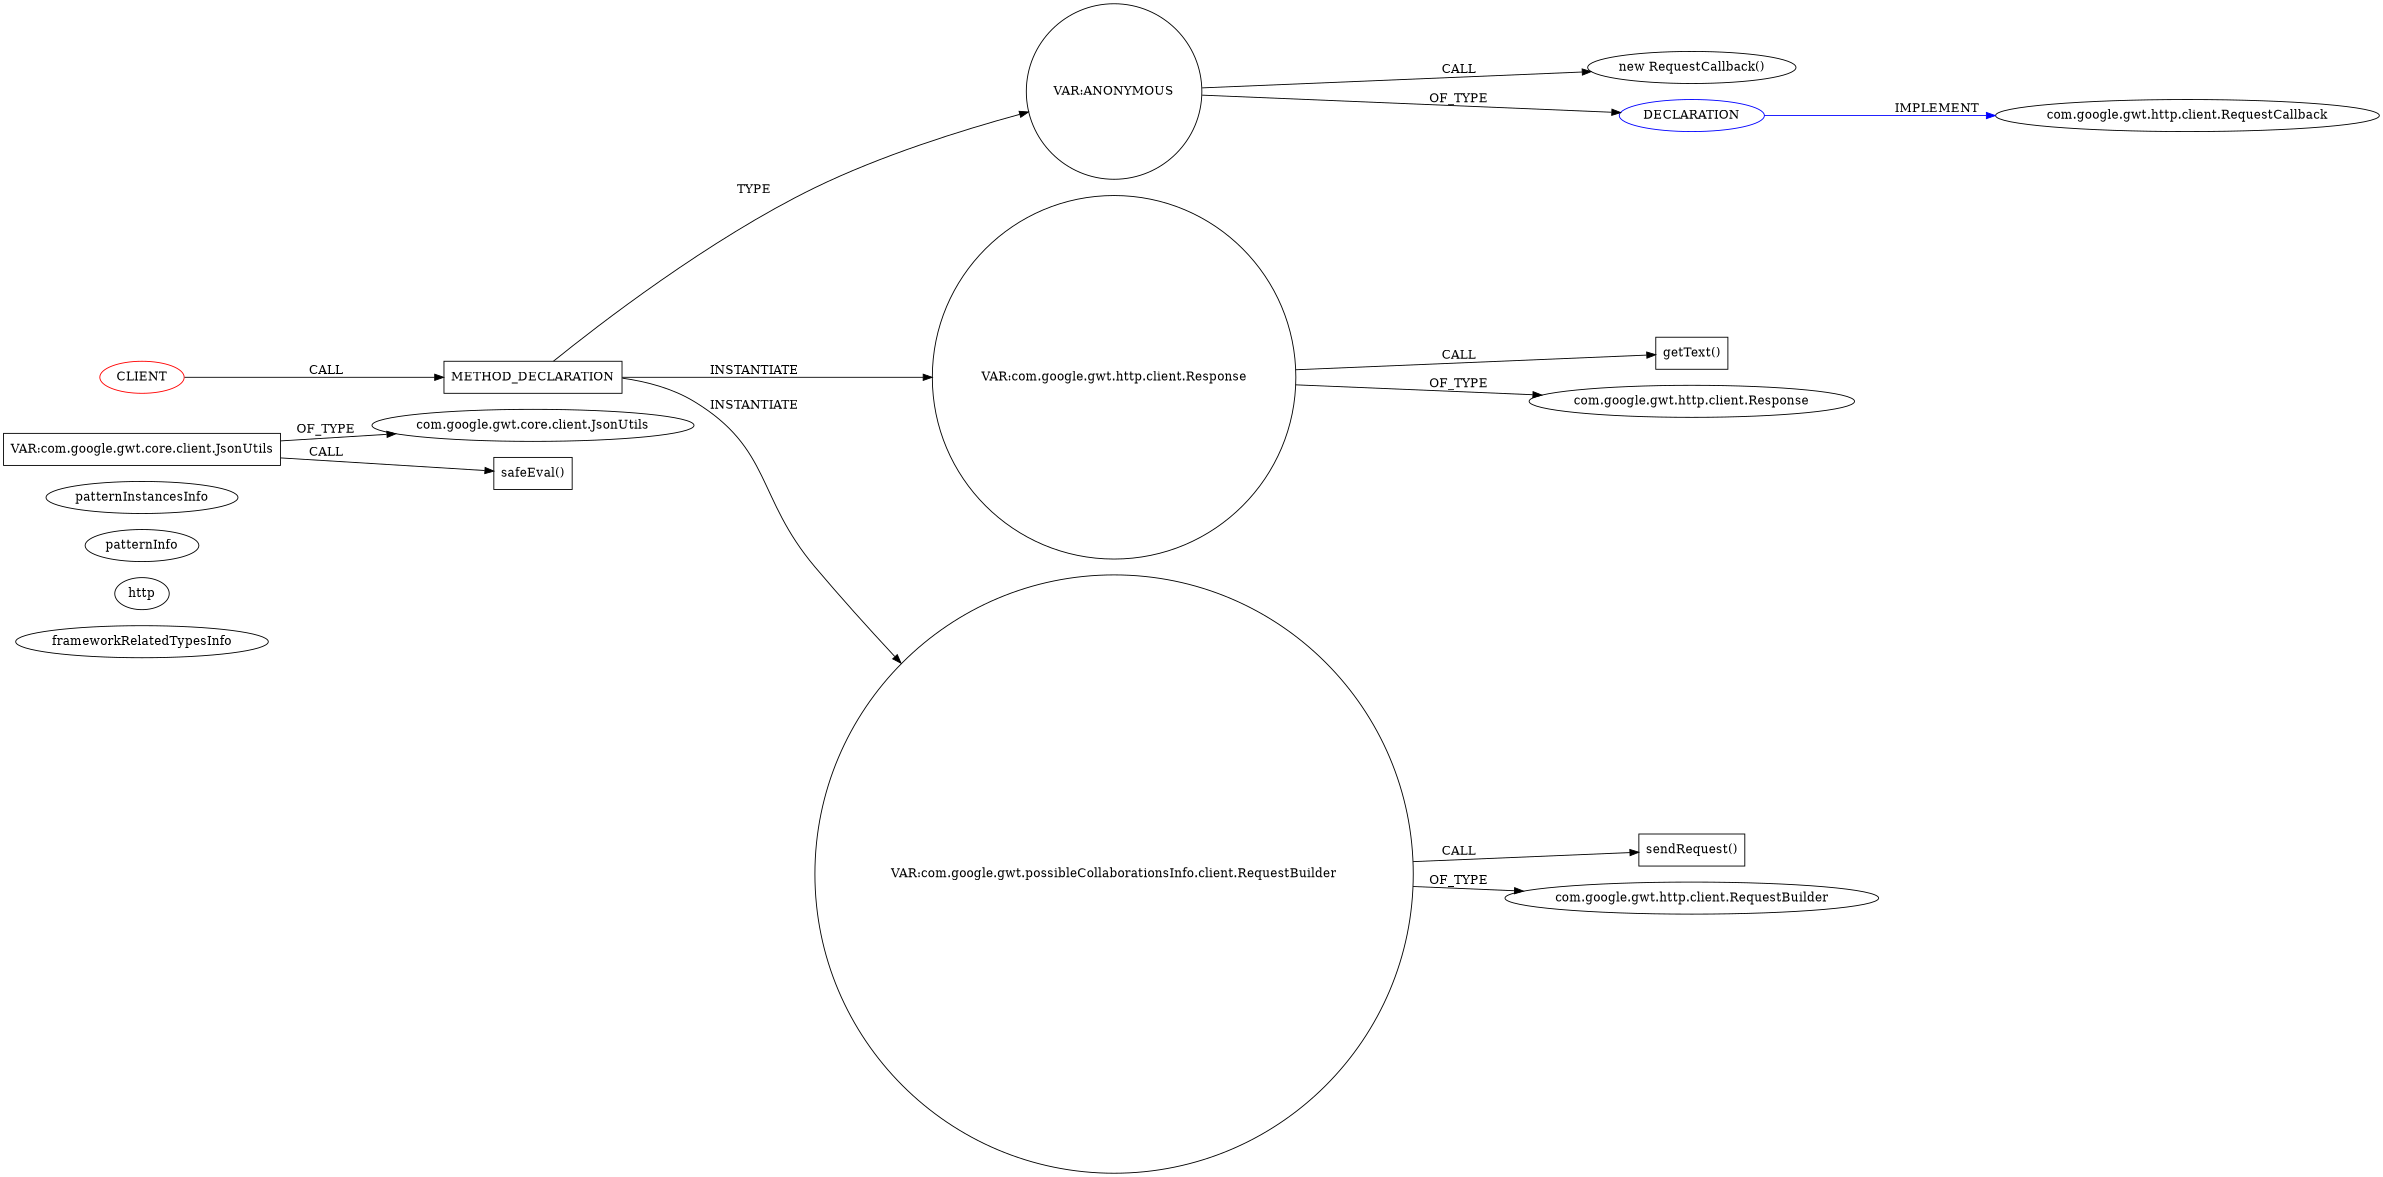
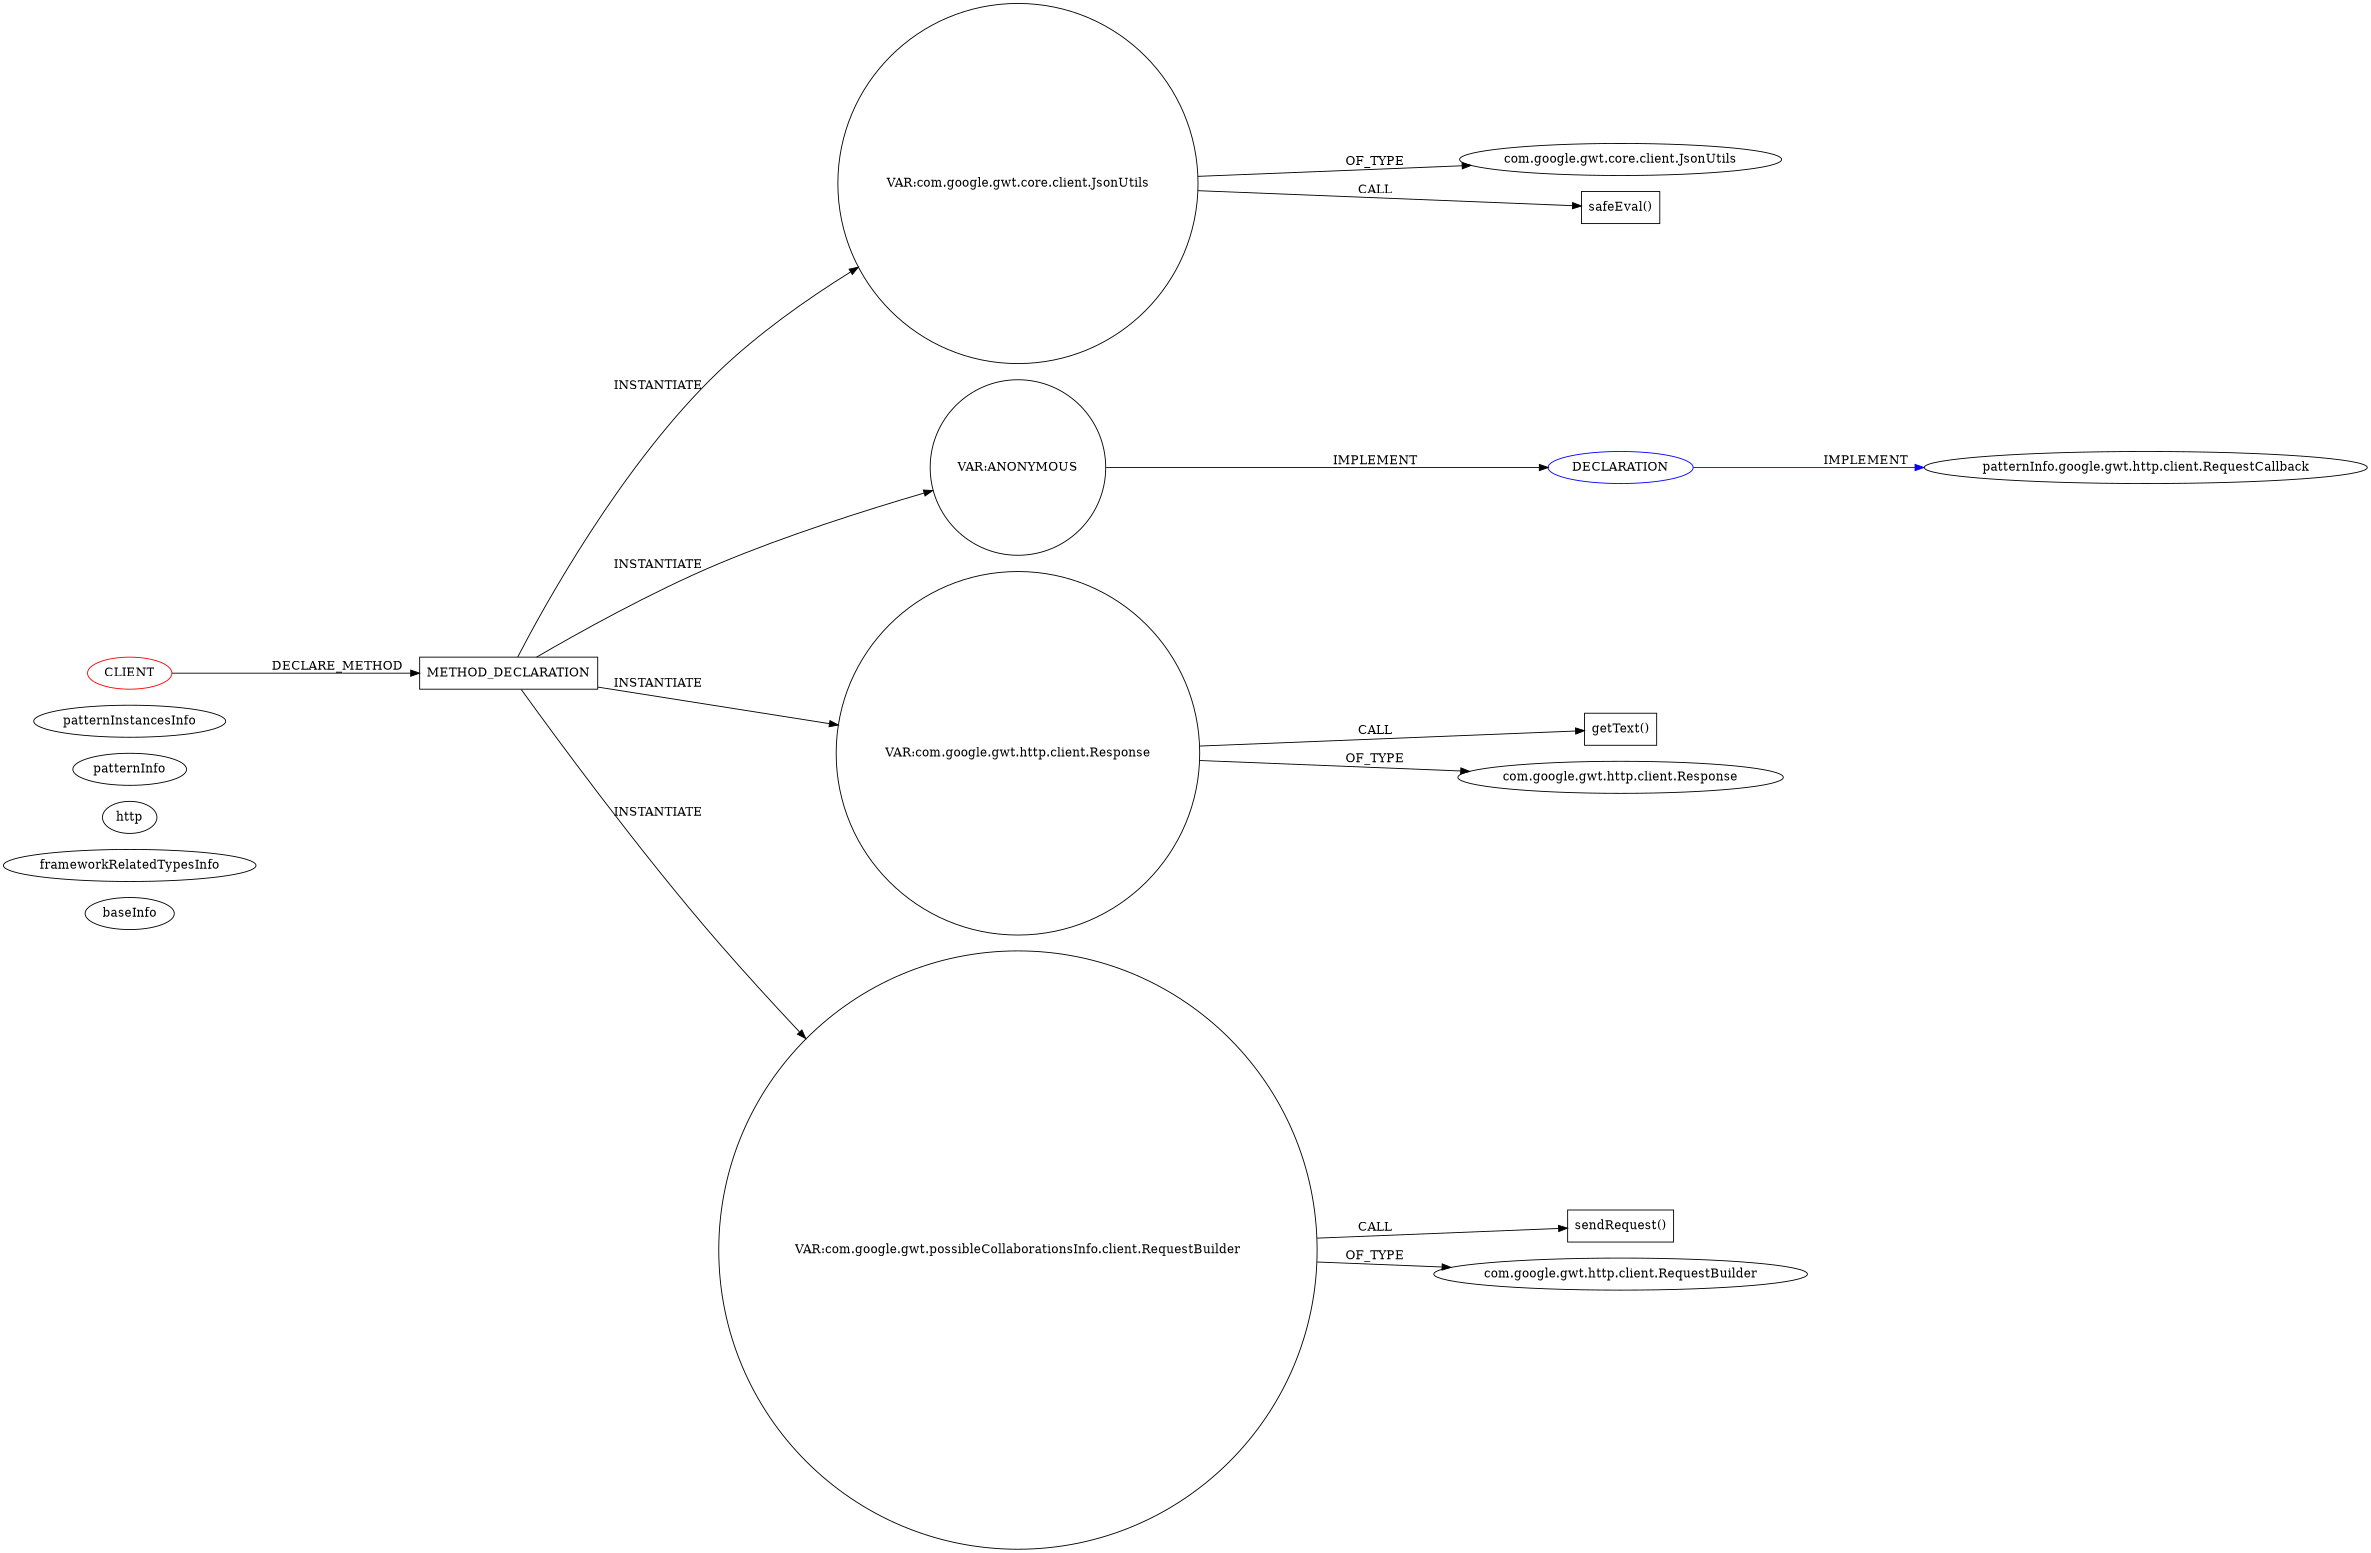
(1692, 67) -> none
(1459, 99) -> (1375, 461)
(2188, 116) -> (2146, 468)
(754, 190) -> (658, 565)
(326, 371) -> (338, 667)
none -> (657, 440)
(142, 449) -> (1018, 184)
none -> (130, 914)
